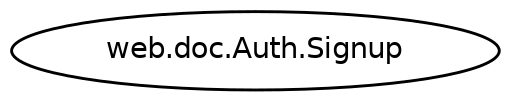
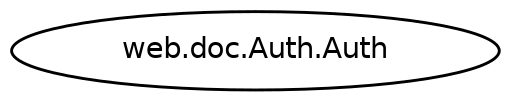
(255, 51) -> (255, 51)
